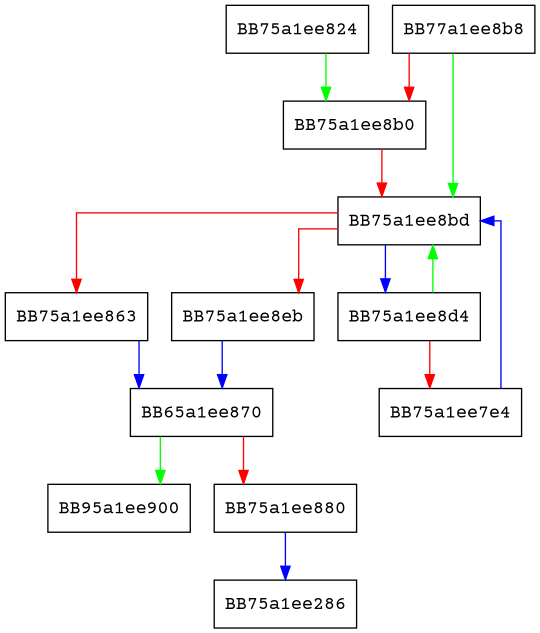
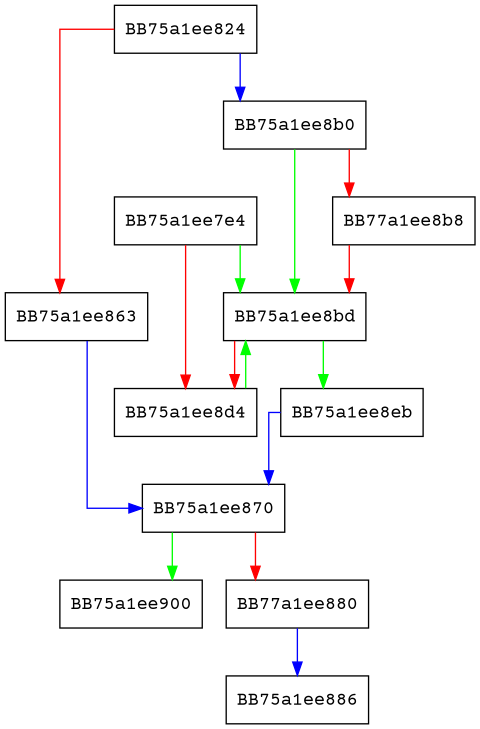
(326, 70) -> (240, 70)
(409, 70) -> (349, 166)
(453, 119) -> (349, 262)
(382, 166) -> (295, 214)
(174, 213) -> (60, 127)
(299, 234) -> (323, 358)
(385, 262) -> (235, 358)
(501, 301) -> (240, 262)
(430, 358) -> (186, 310)
(202, 412) -> (214, 508)
(119, 508) -> (131, 604)
(285, 508) -> (297, 604)
(285, 604) -> (297, 700)
